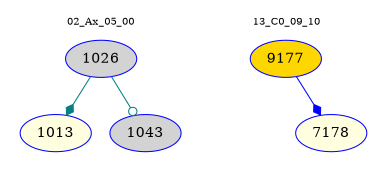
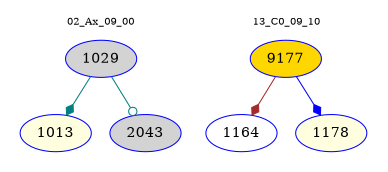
(101, 22) -> (101, 22)
(101, 59) -> (101, 59)
(146, 133) -> (146, 133)
none -> (241, 133)
(331, 133) -> (331, 133)
